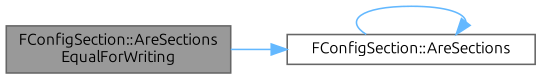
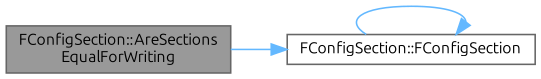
(411, 49) -> (411, 49)
